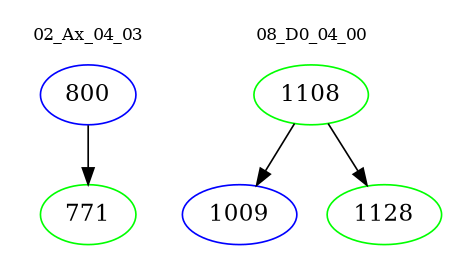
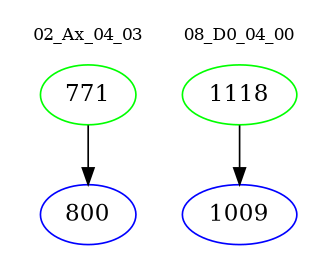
(311, 95) -> (240, 95)
(88, 147) -> (88, 147)
(384, 215) -> none
